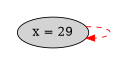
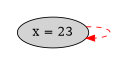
(53, 33) -> (53, 33)
